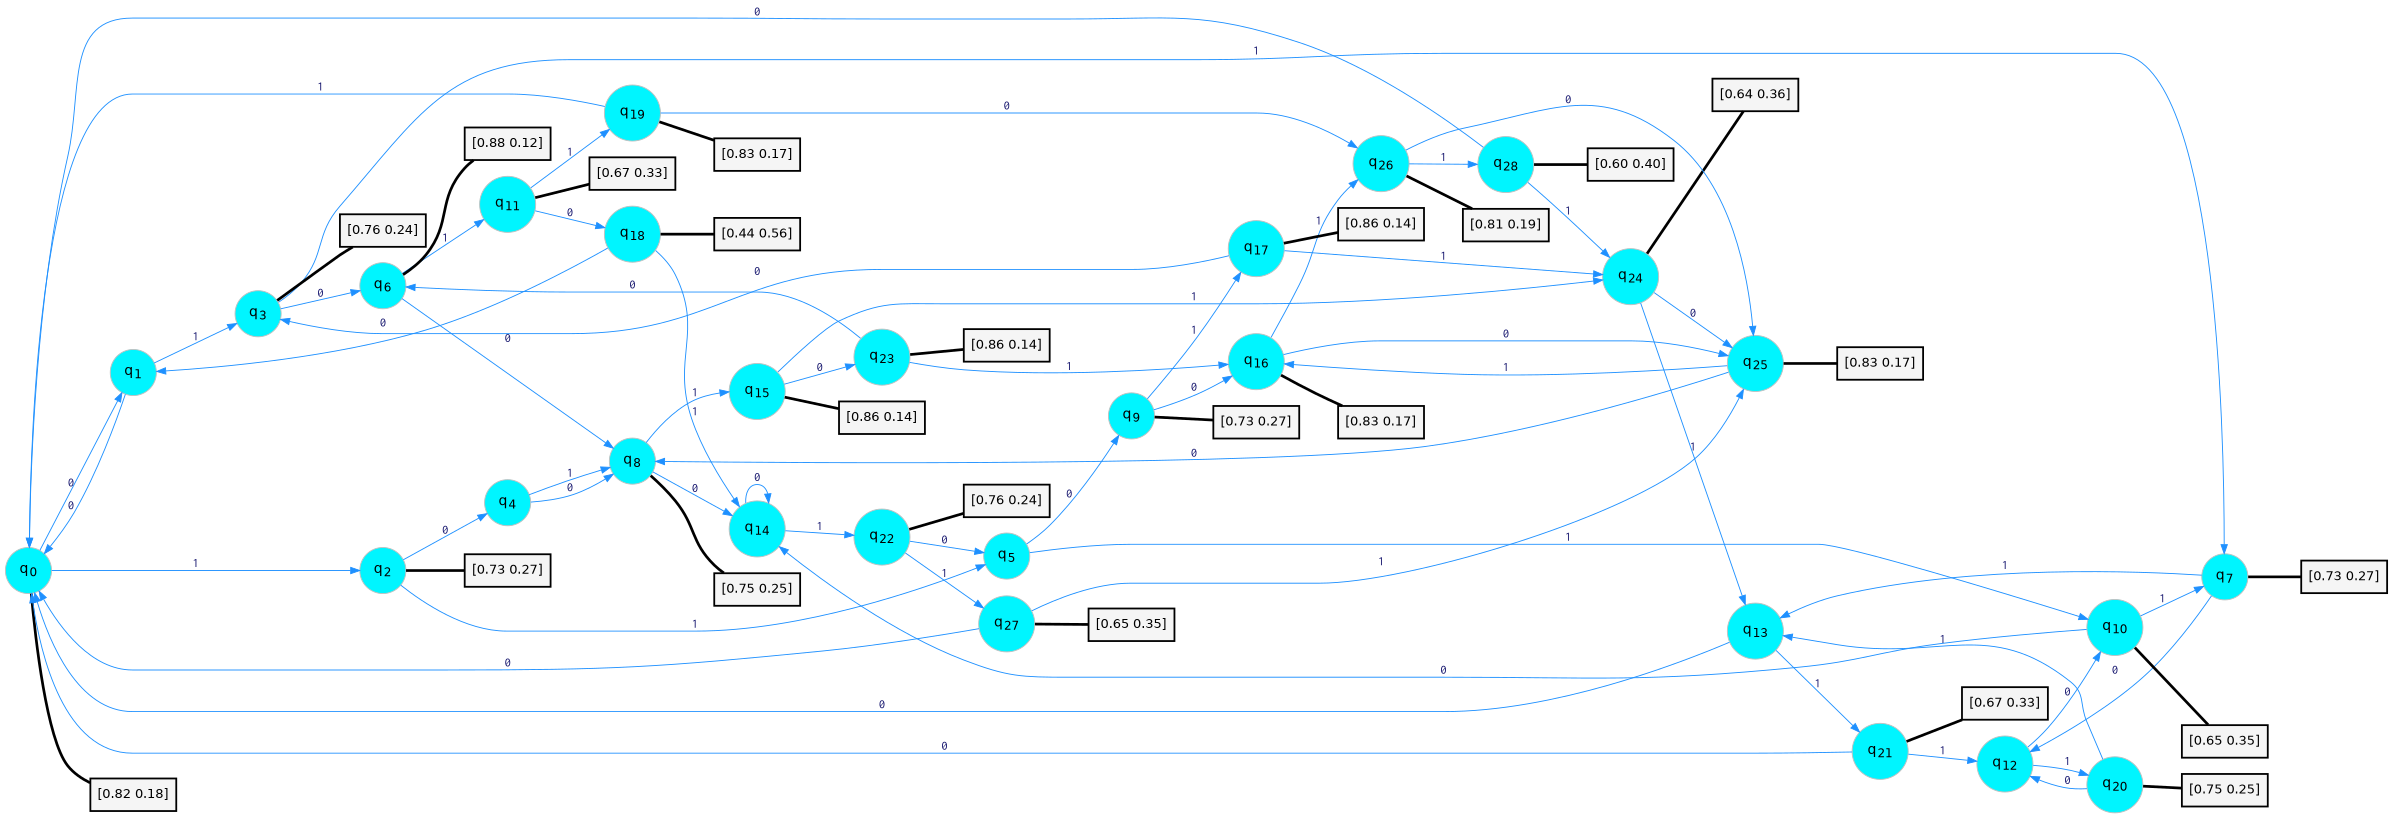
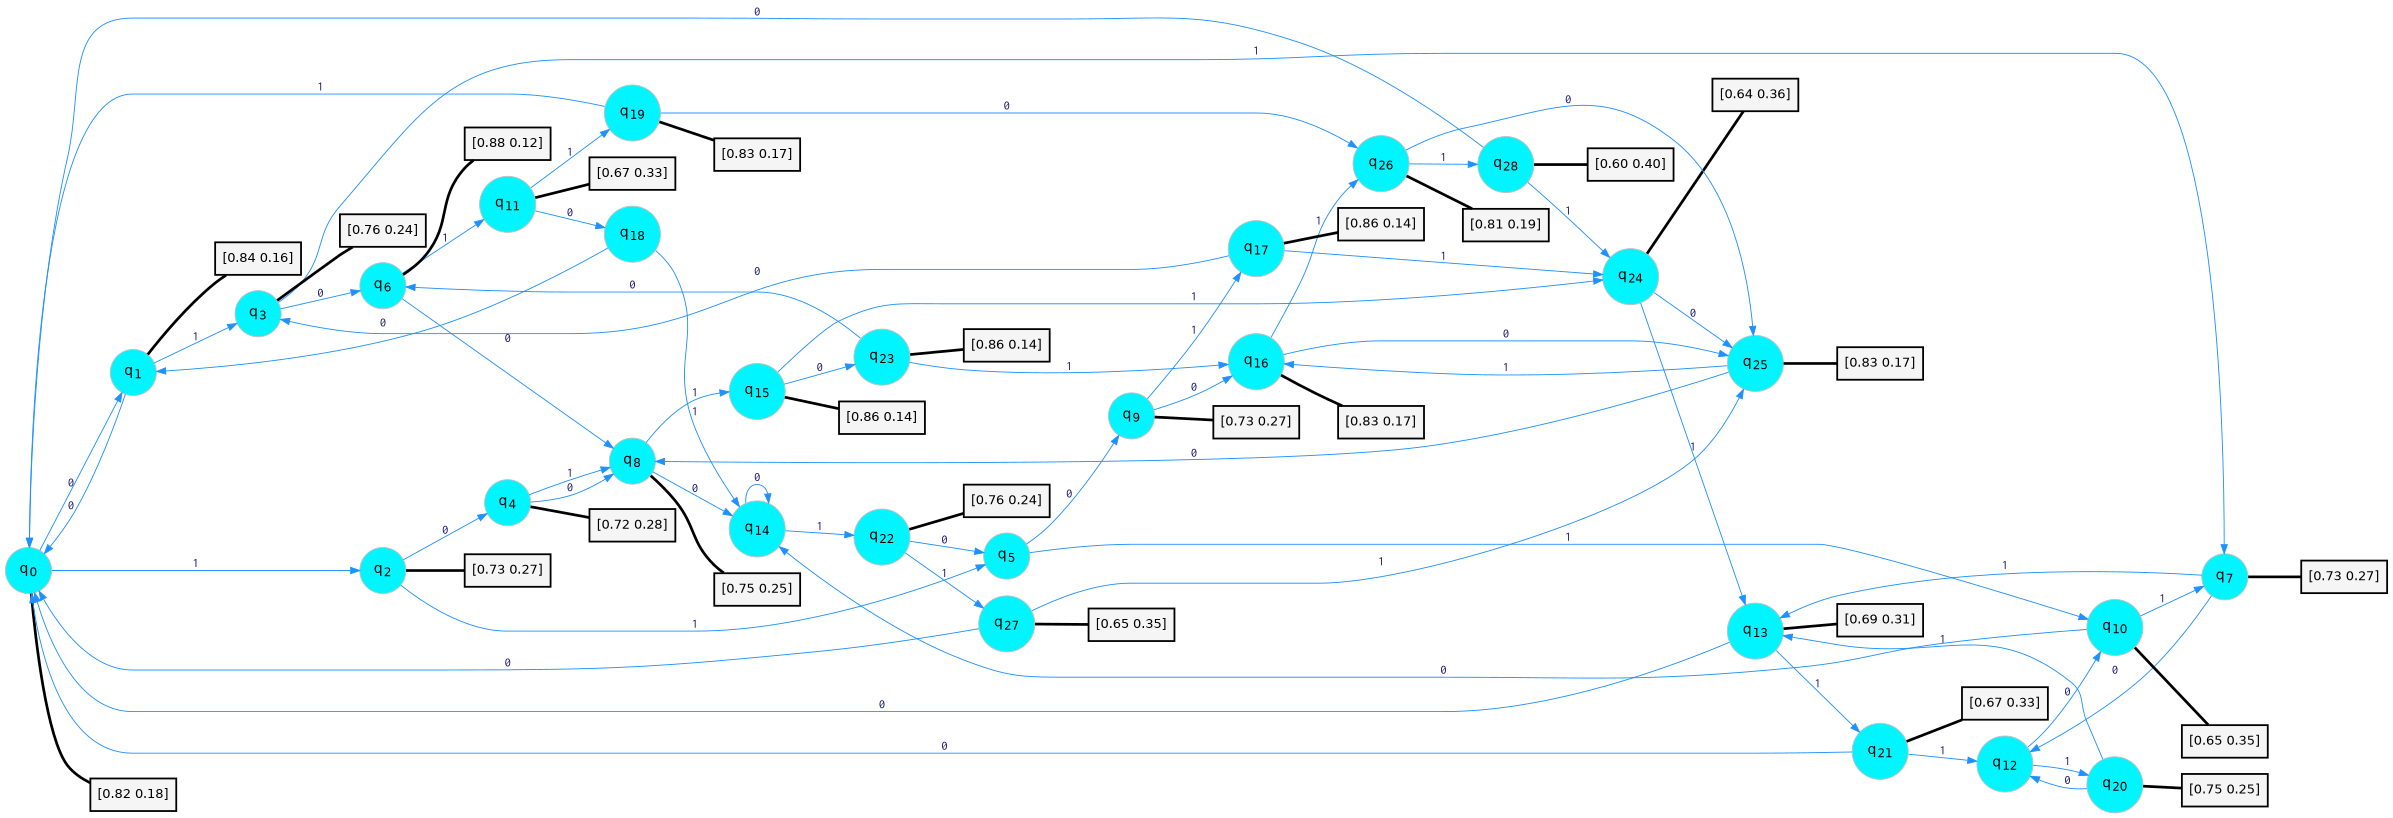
(757, 234) -> none
none -> (258, 259)
none -> (632, 525)
none -> (1880, 620)
